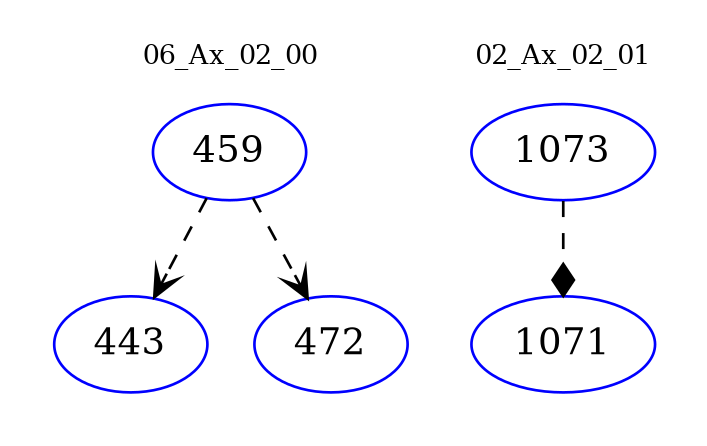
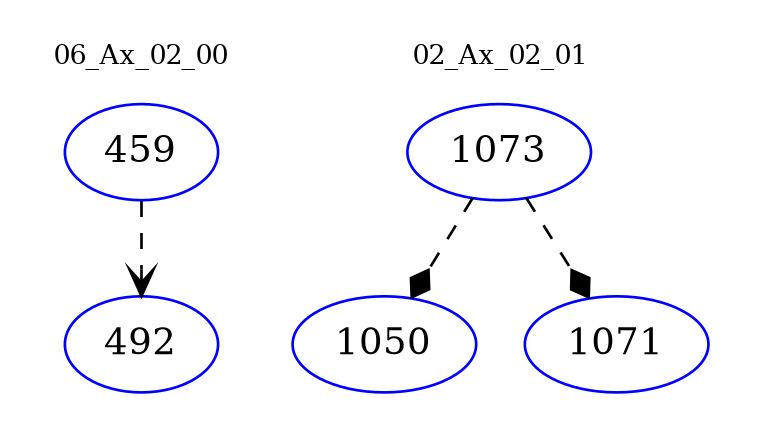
(131, 344) -> none
(331, 344) -> (141, 344)
none -> (384, 344)
